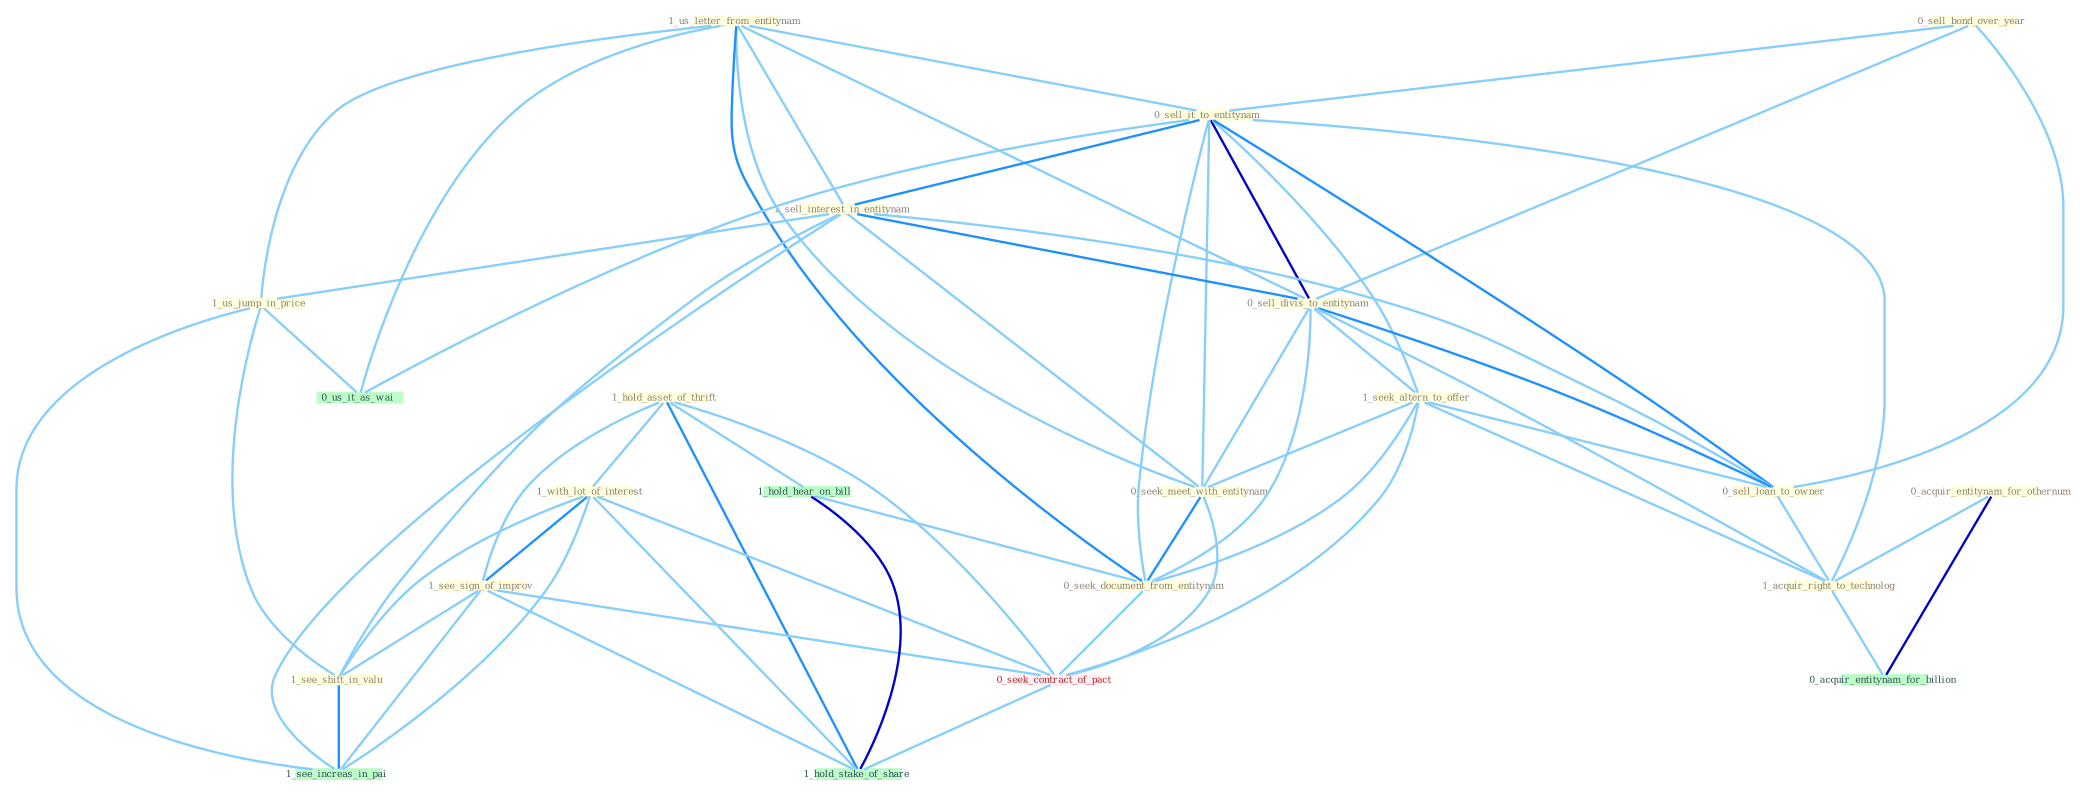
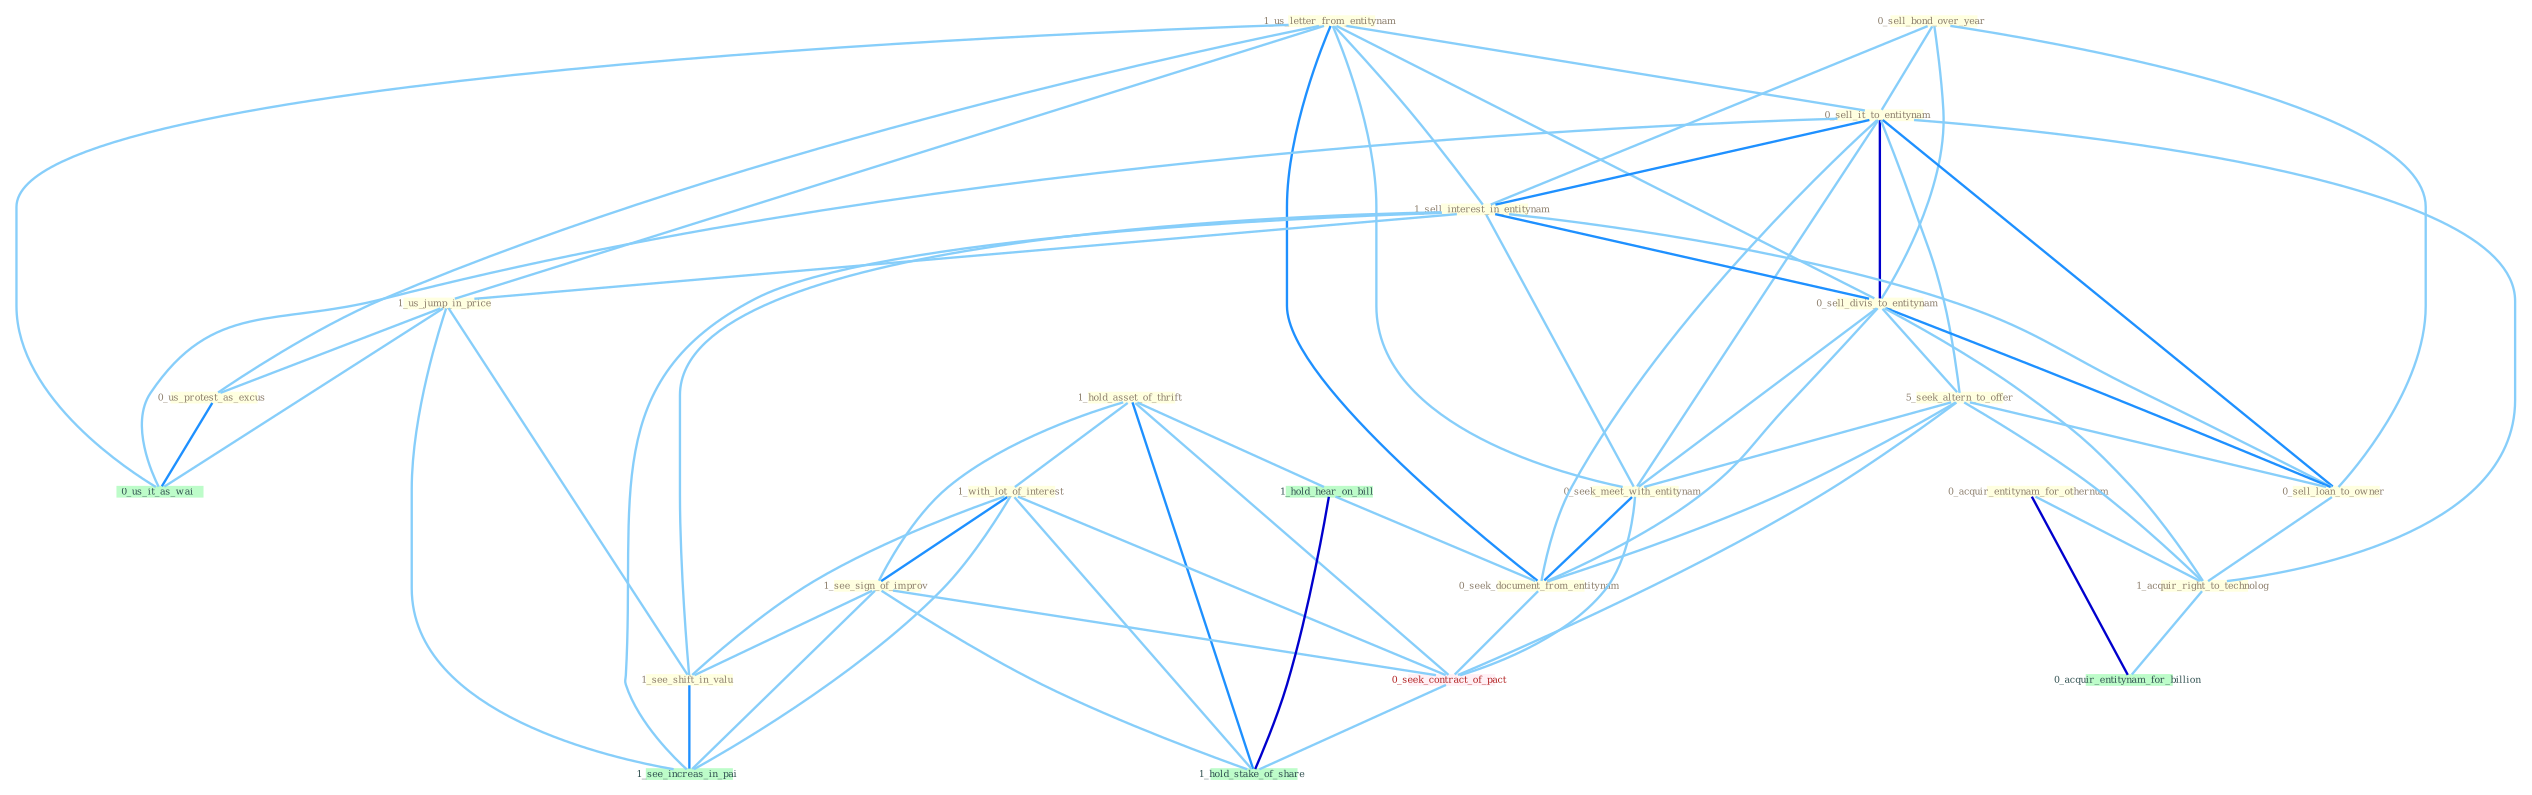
none -> (1731, 106)
none -> (214, 398)
(1419, 398) -> (1960, 398)
